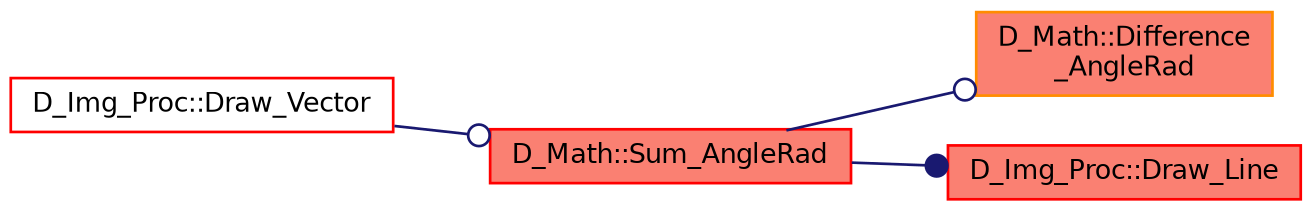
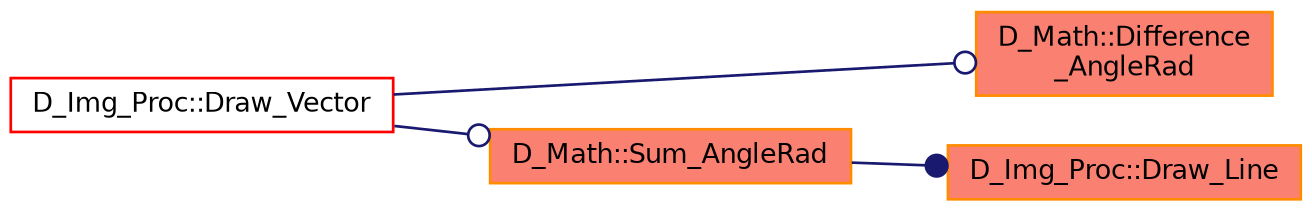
(870, 111) -> (674, 79)
(671, 156) -> (671, 156)
(1124, 172) -> (1124, 172)
